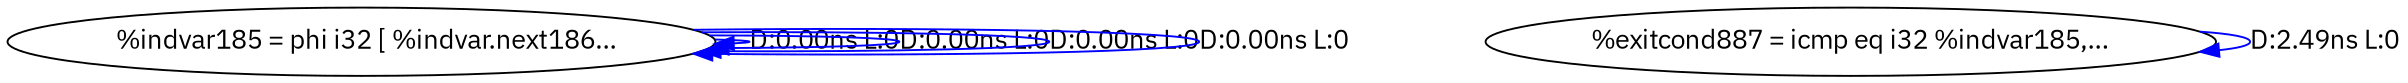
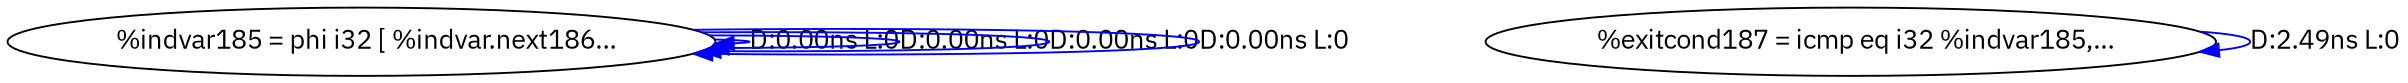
(1851, 42) -> (1851, 42)
